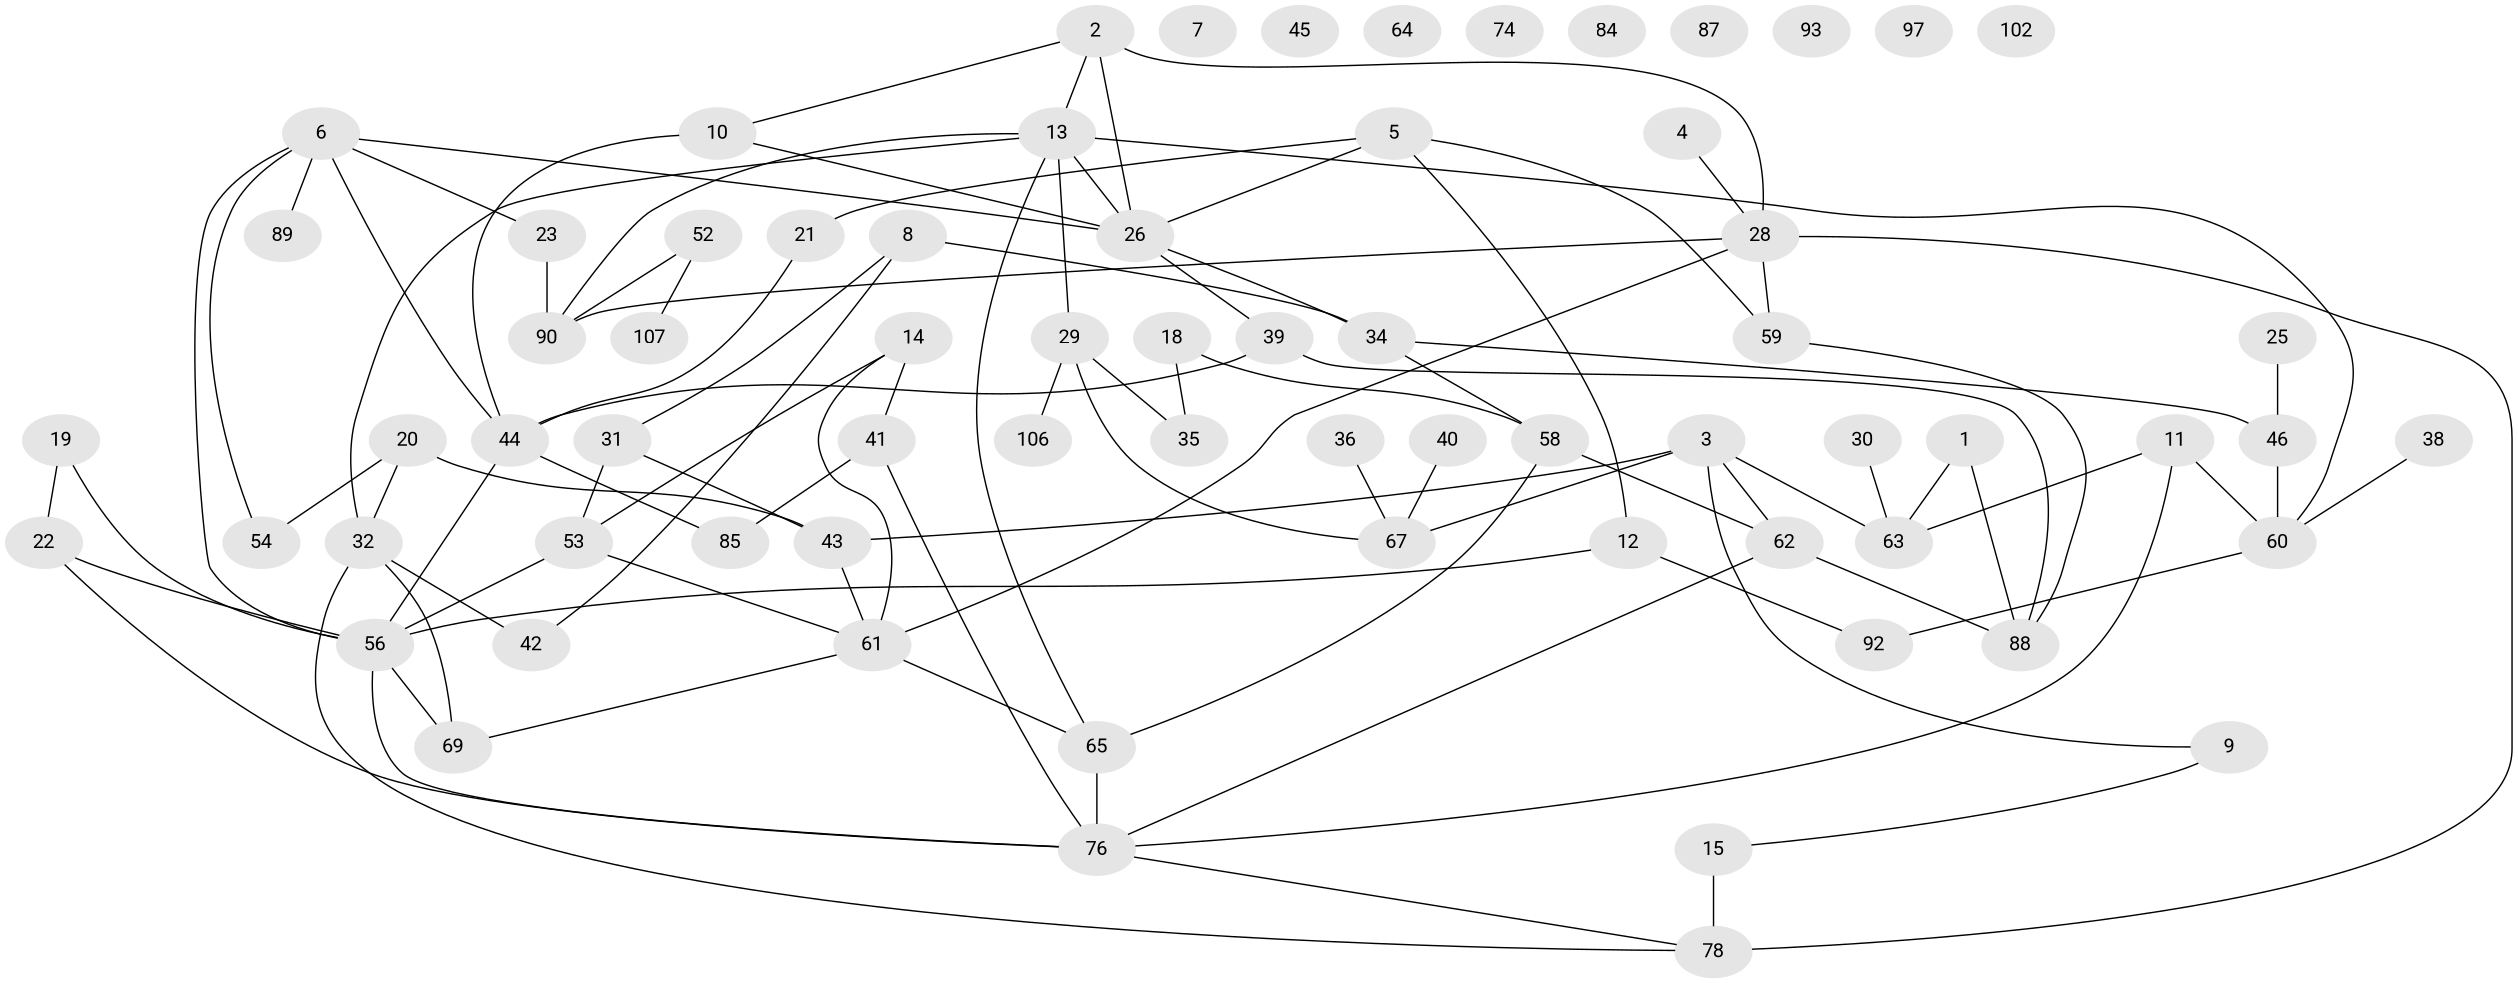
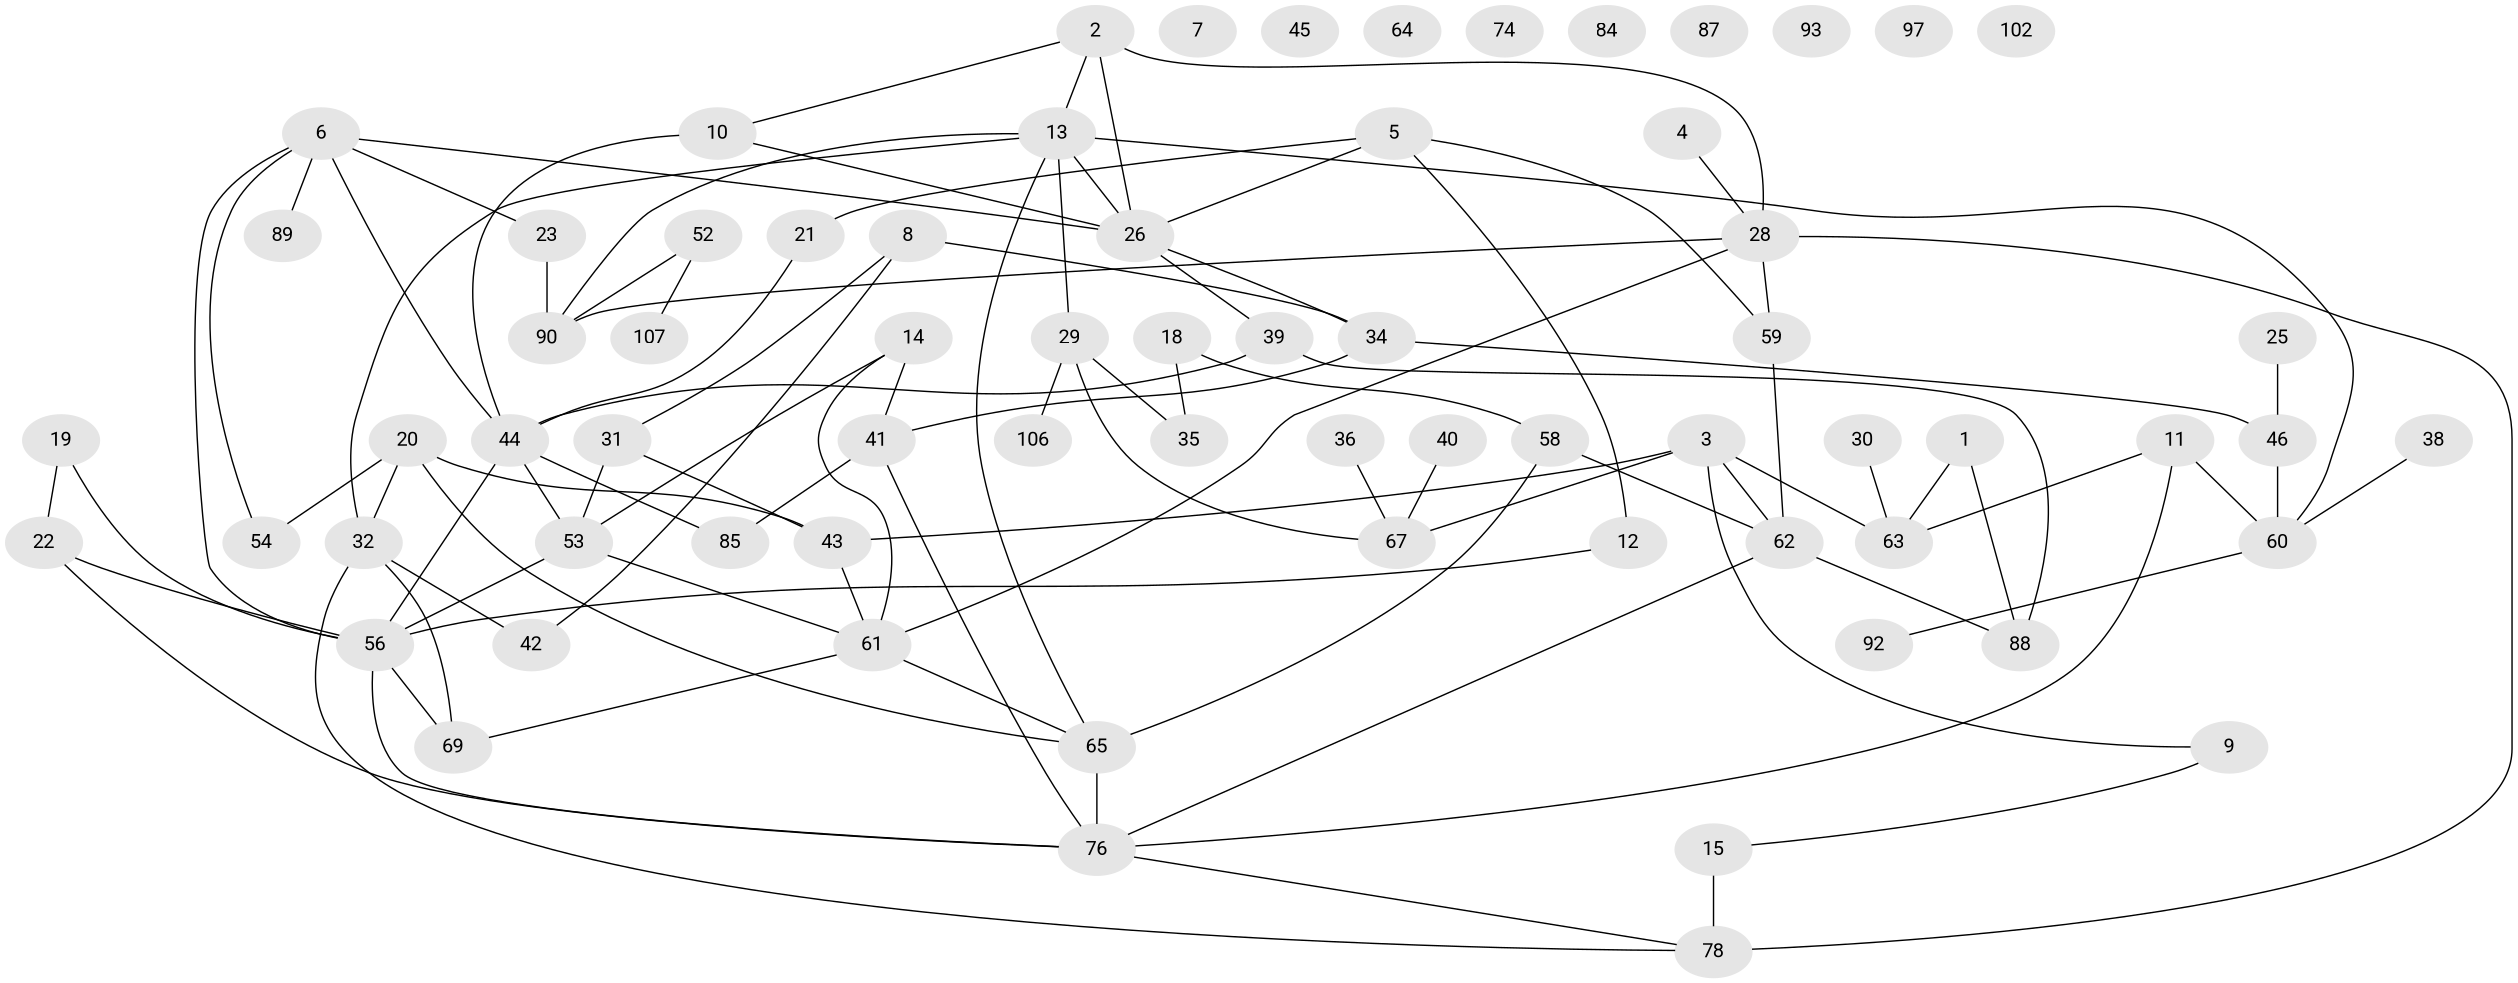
(1463, 389) -> (1120, 398)
(2055, 408) -> (1778, 440)
none -> (544, 494)
(1760, 598) -> none
none -> (713, 659)
